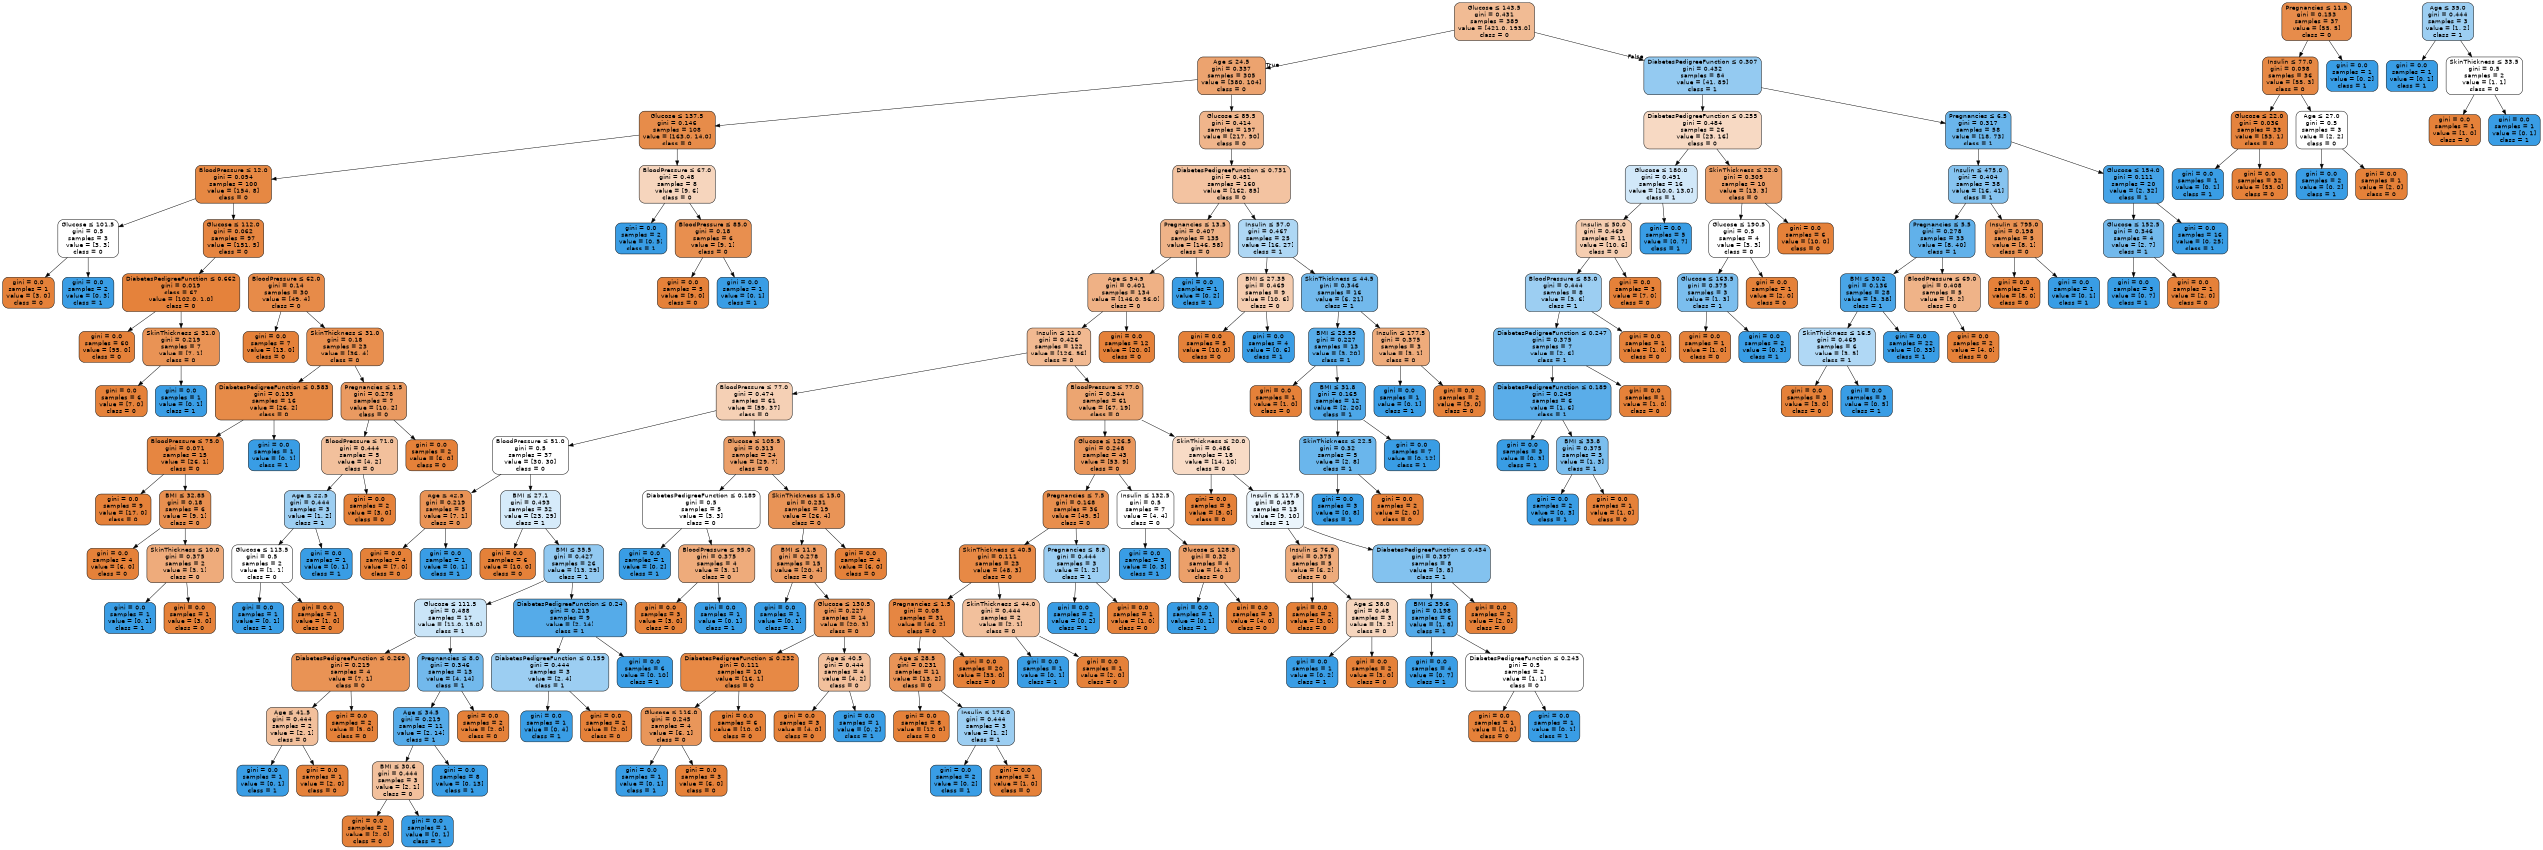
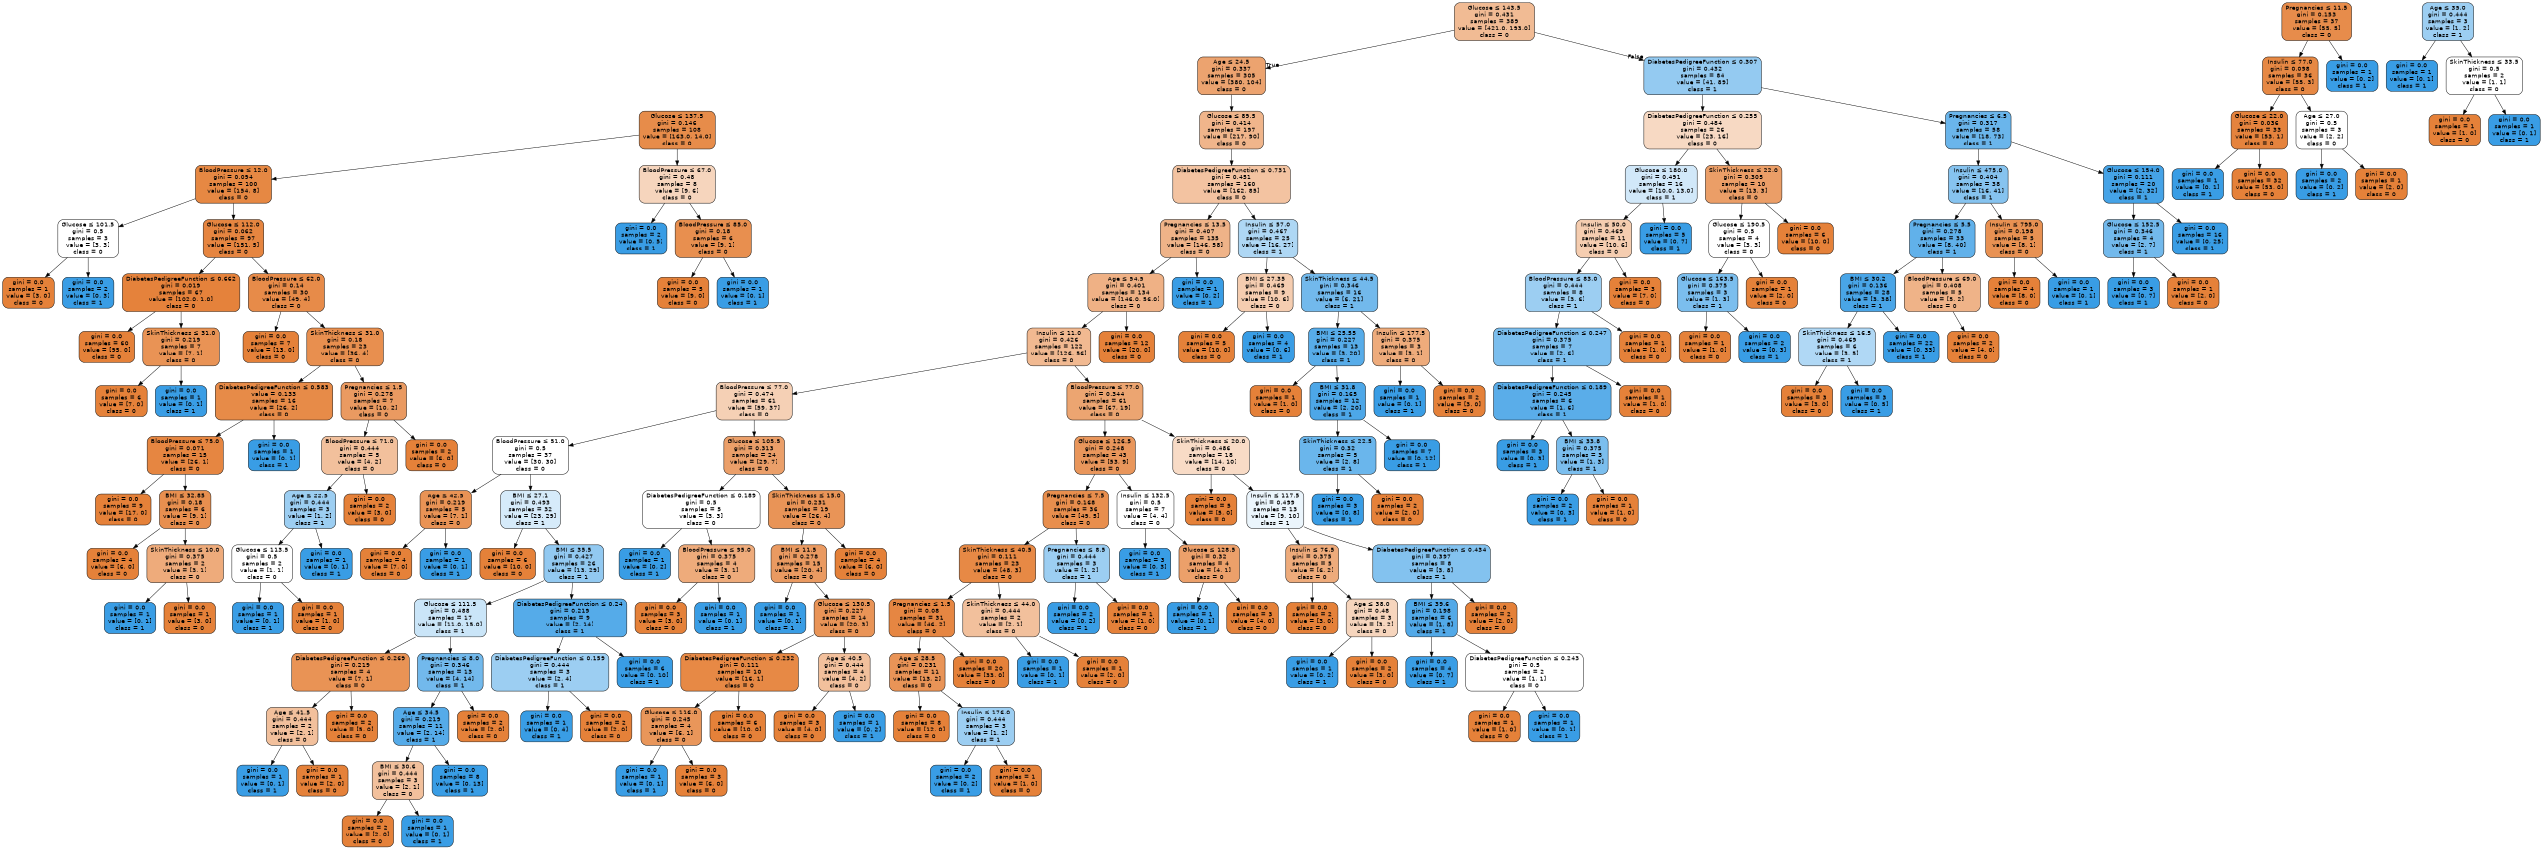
(959, 103) -> none
none -> (258, 264)
(181, 292) -> (181, 292)
(274, 394) -> (274, 394)
